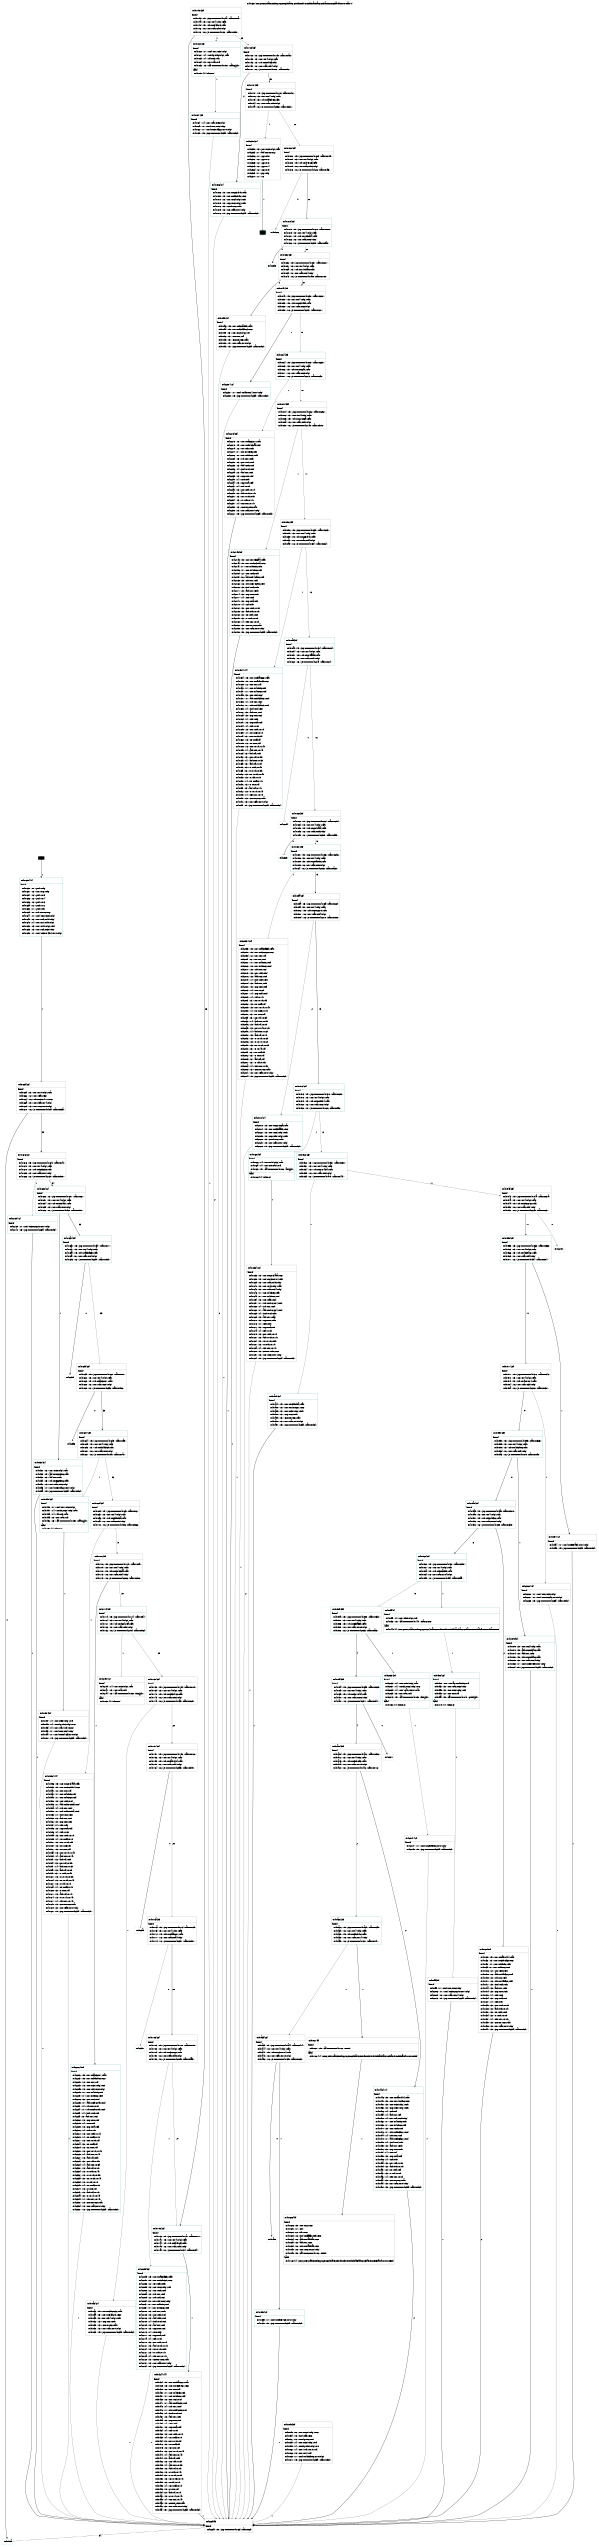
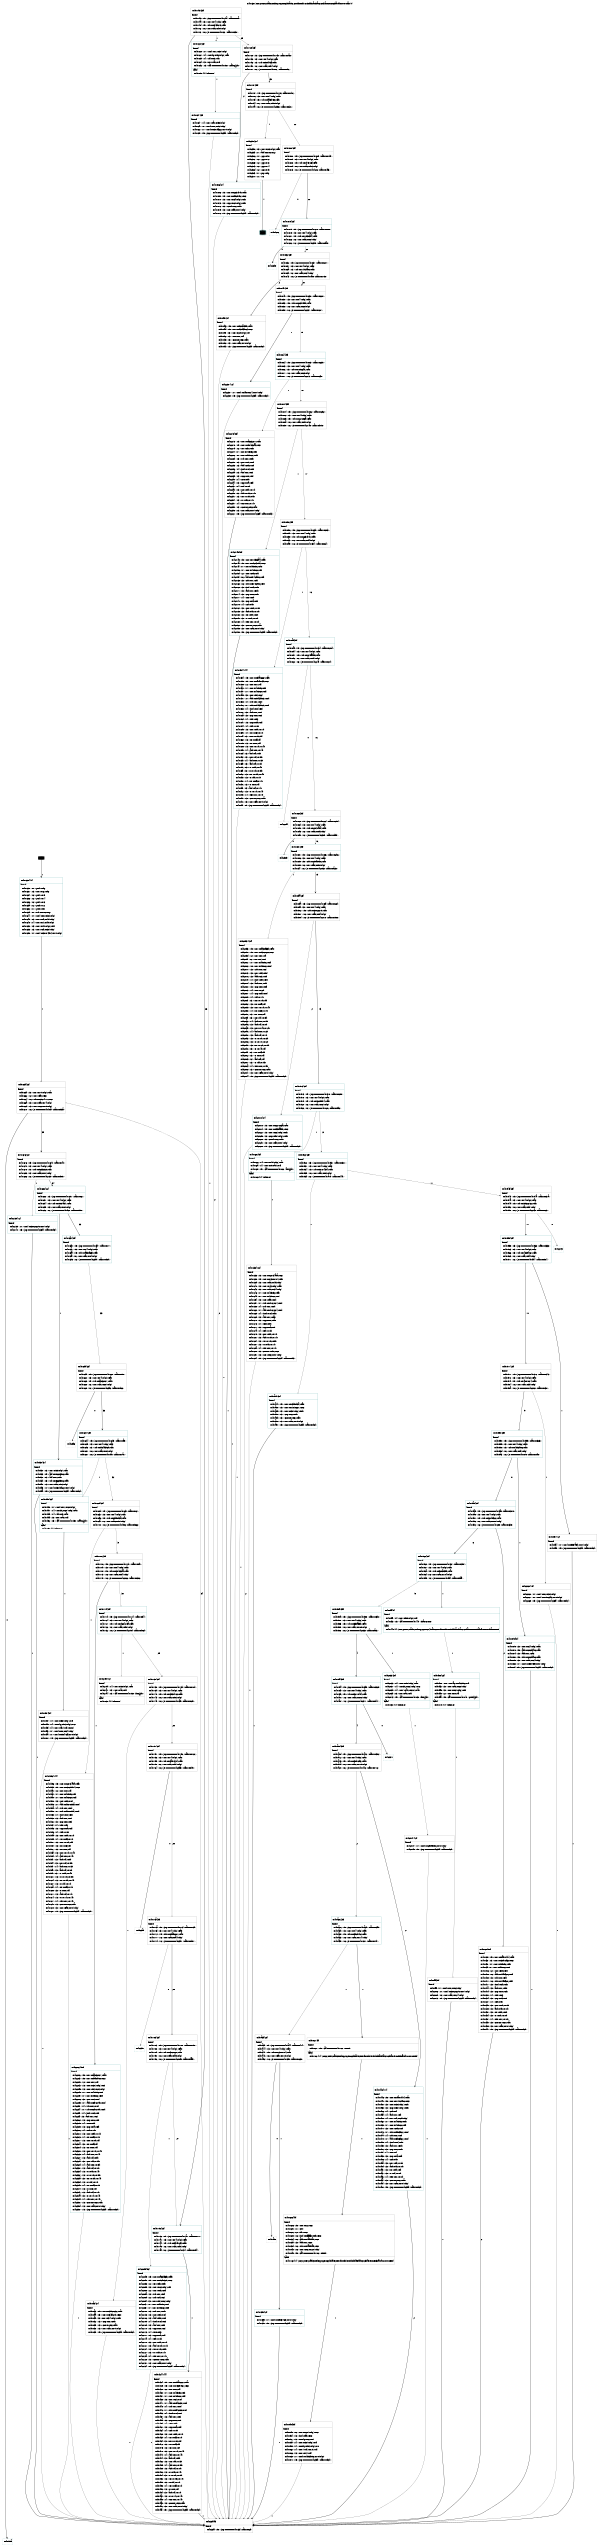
(70, 1377) -> none
none -> (323, 2342)
(109, 2534) -> (200, 1766)
